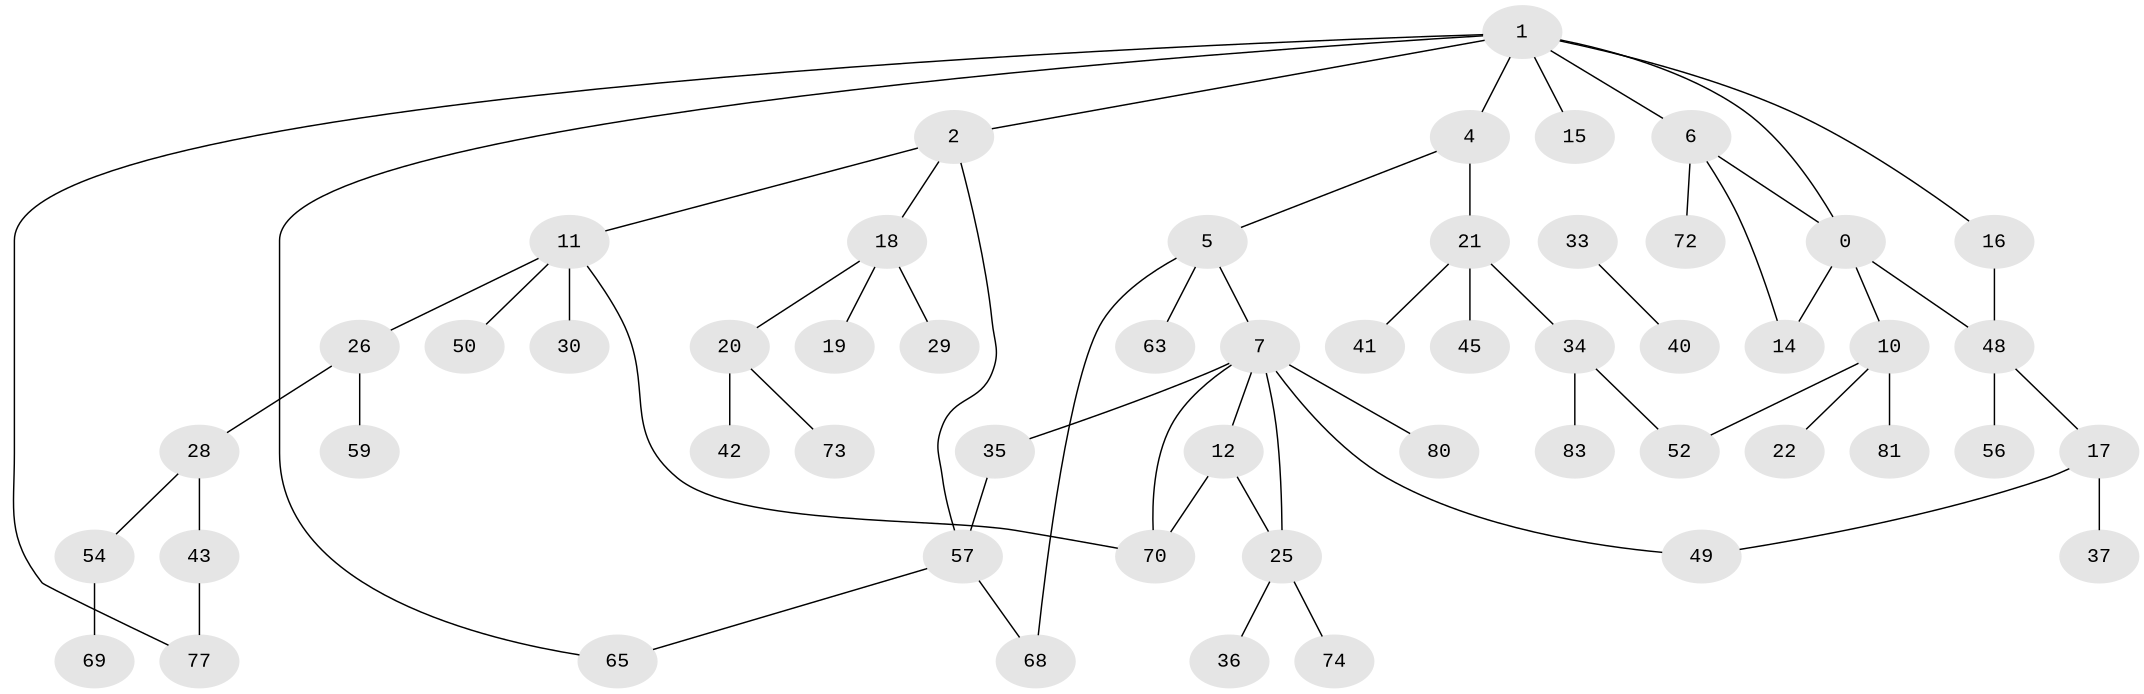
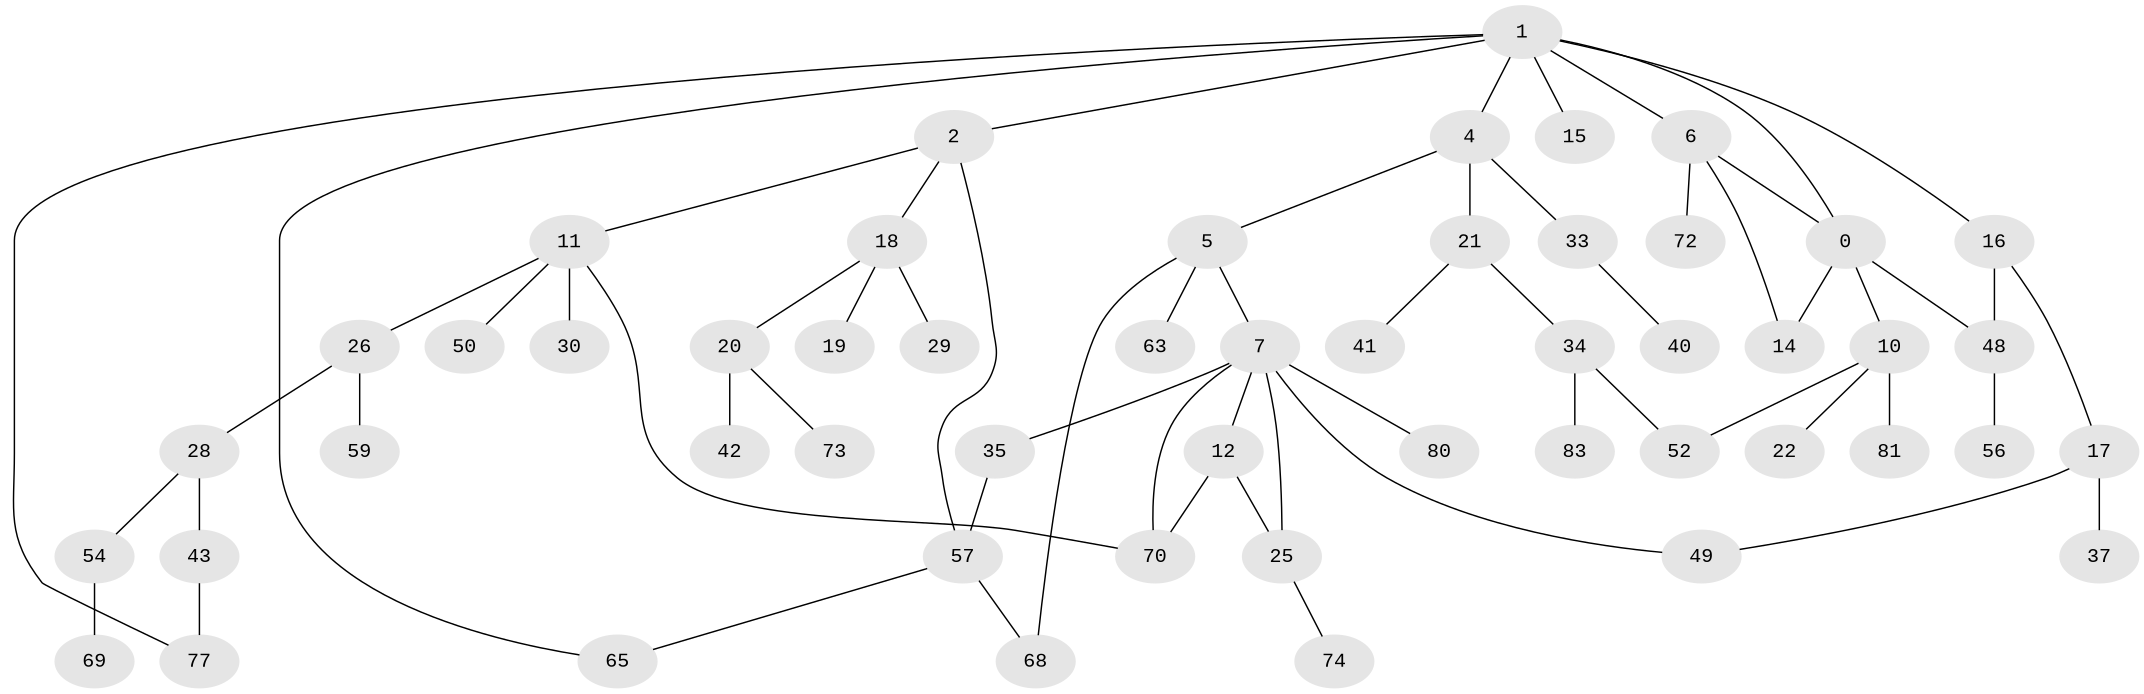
none -> (1524, 189)
(1470, 347) -> none
(2047, 399) -> (2058, 343)
(1229, 661) -> none
